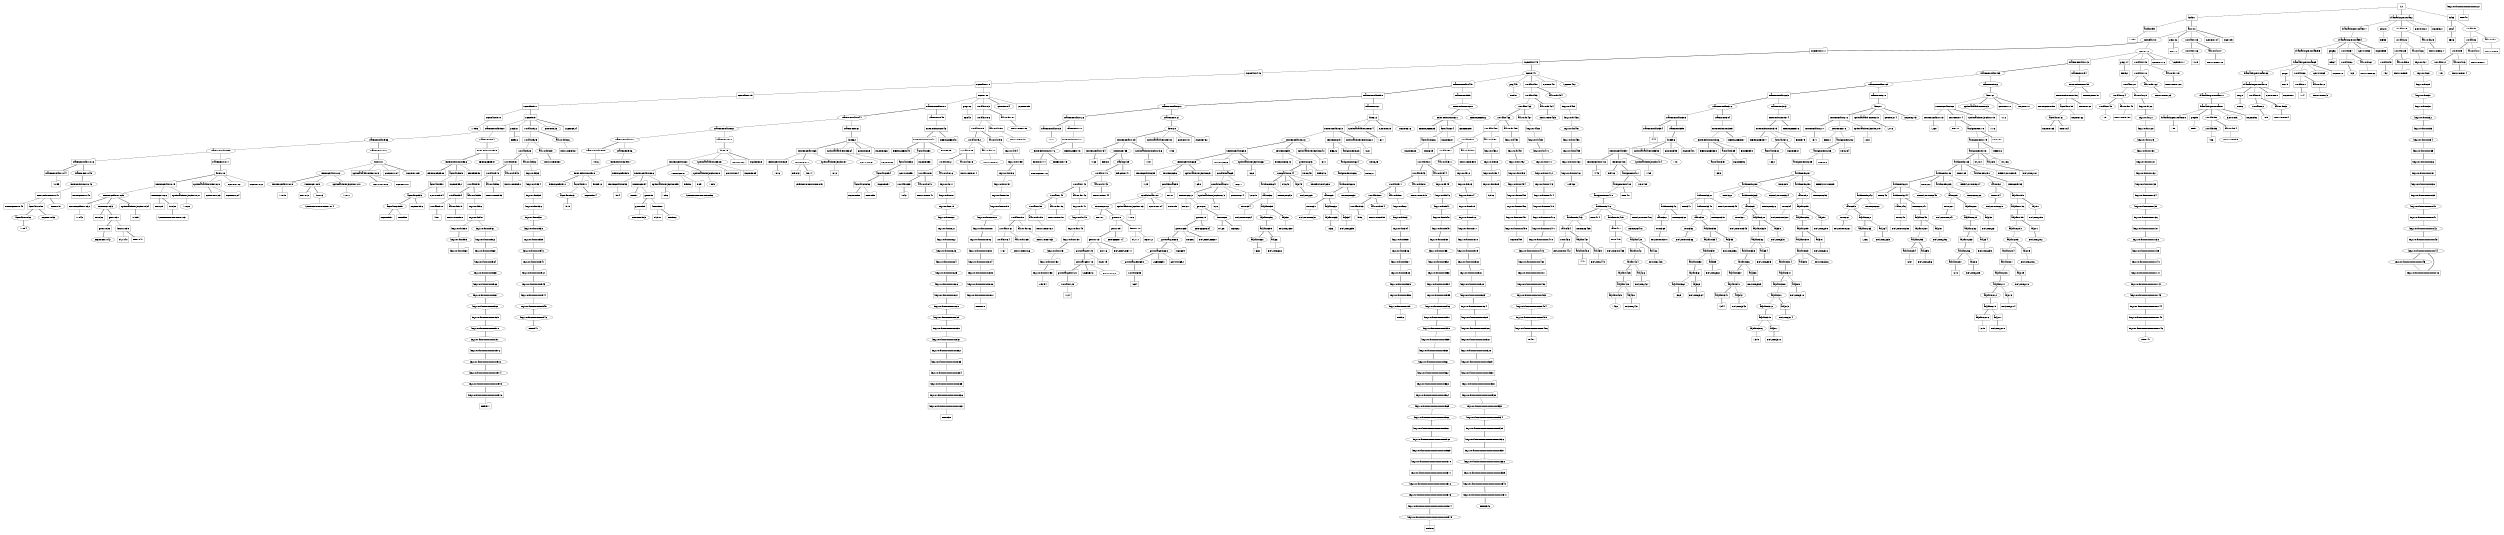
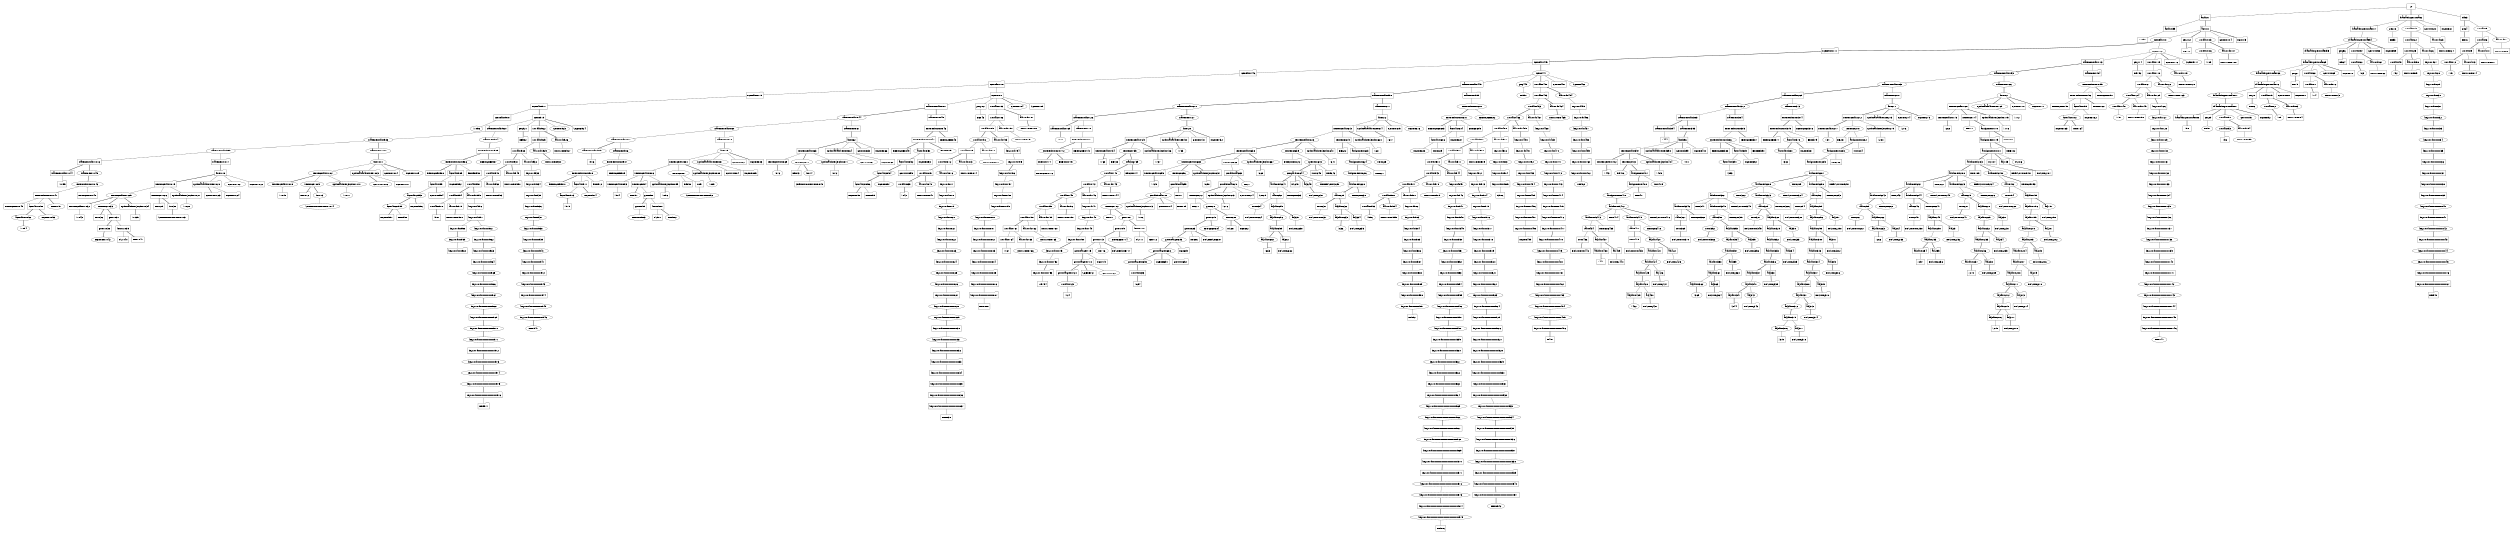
(1812, 256) -> (1833, 267)
(2434, 262) -> (2433, 279)
